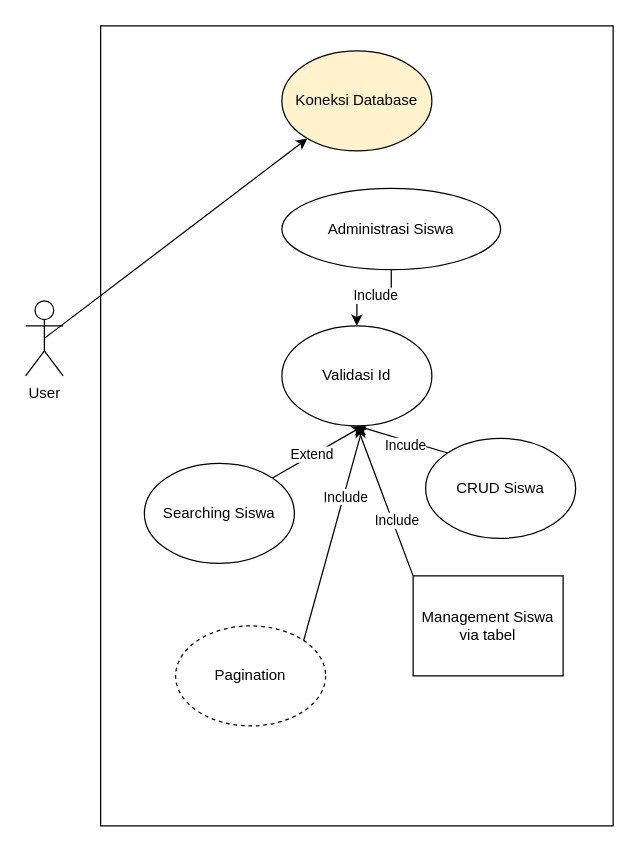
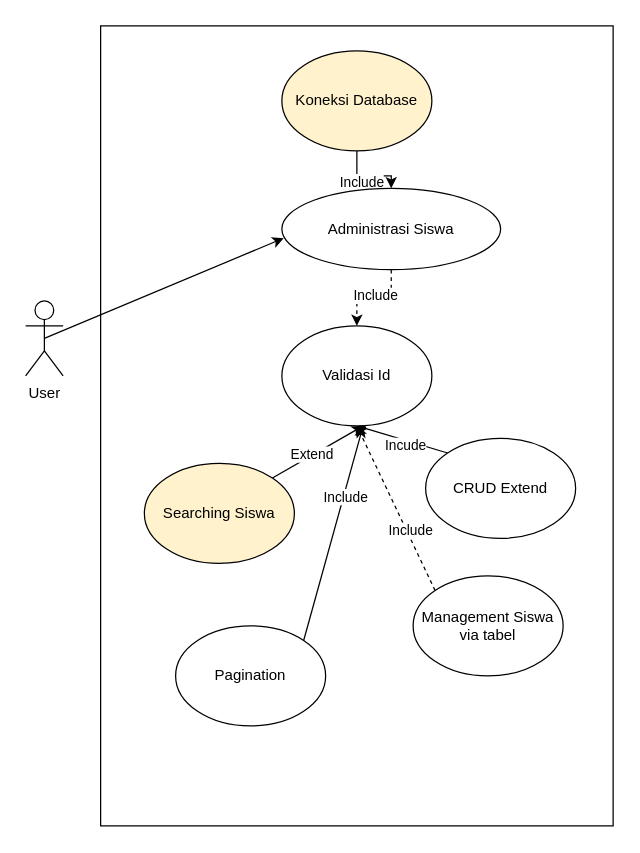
none -> (357, 165)
(174, 240) -> (169, 286)
(391, 279) -> (391, 279)
(501, 488) -> (501, 488)
(387, 507) -> (399, 513)
(219, 513) -> (219, 513)
(488, 626) -> (488, 626)
(251, 676) -> (251, 676)
